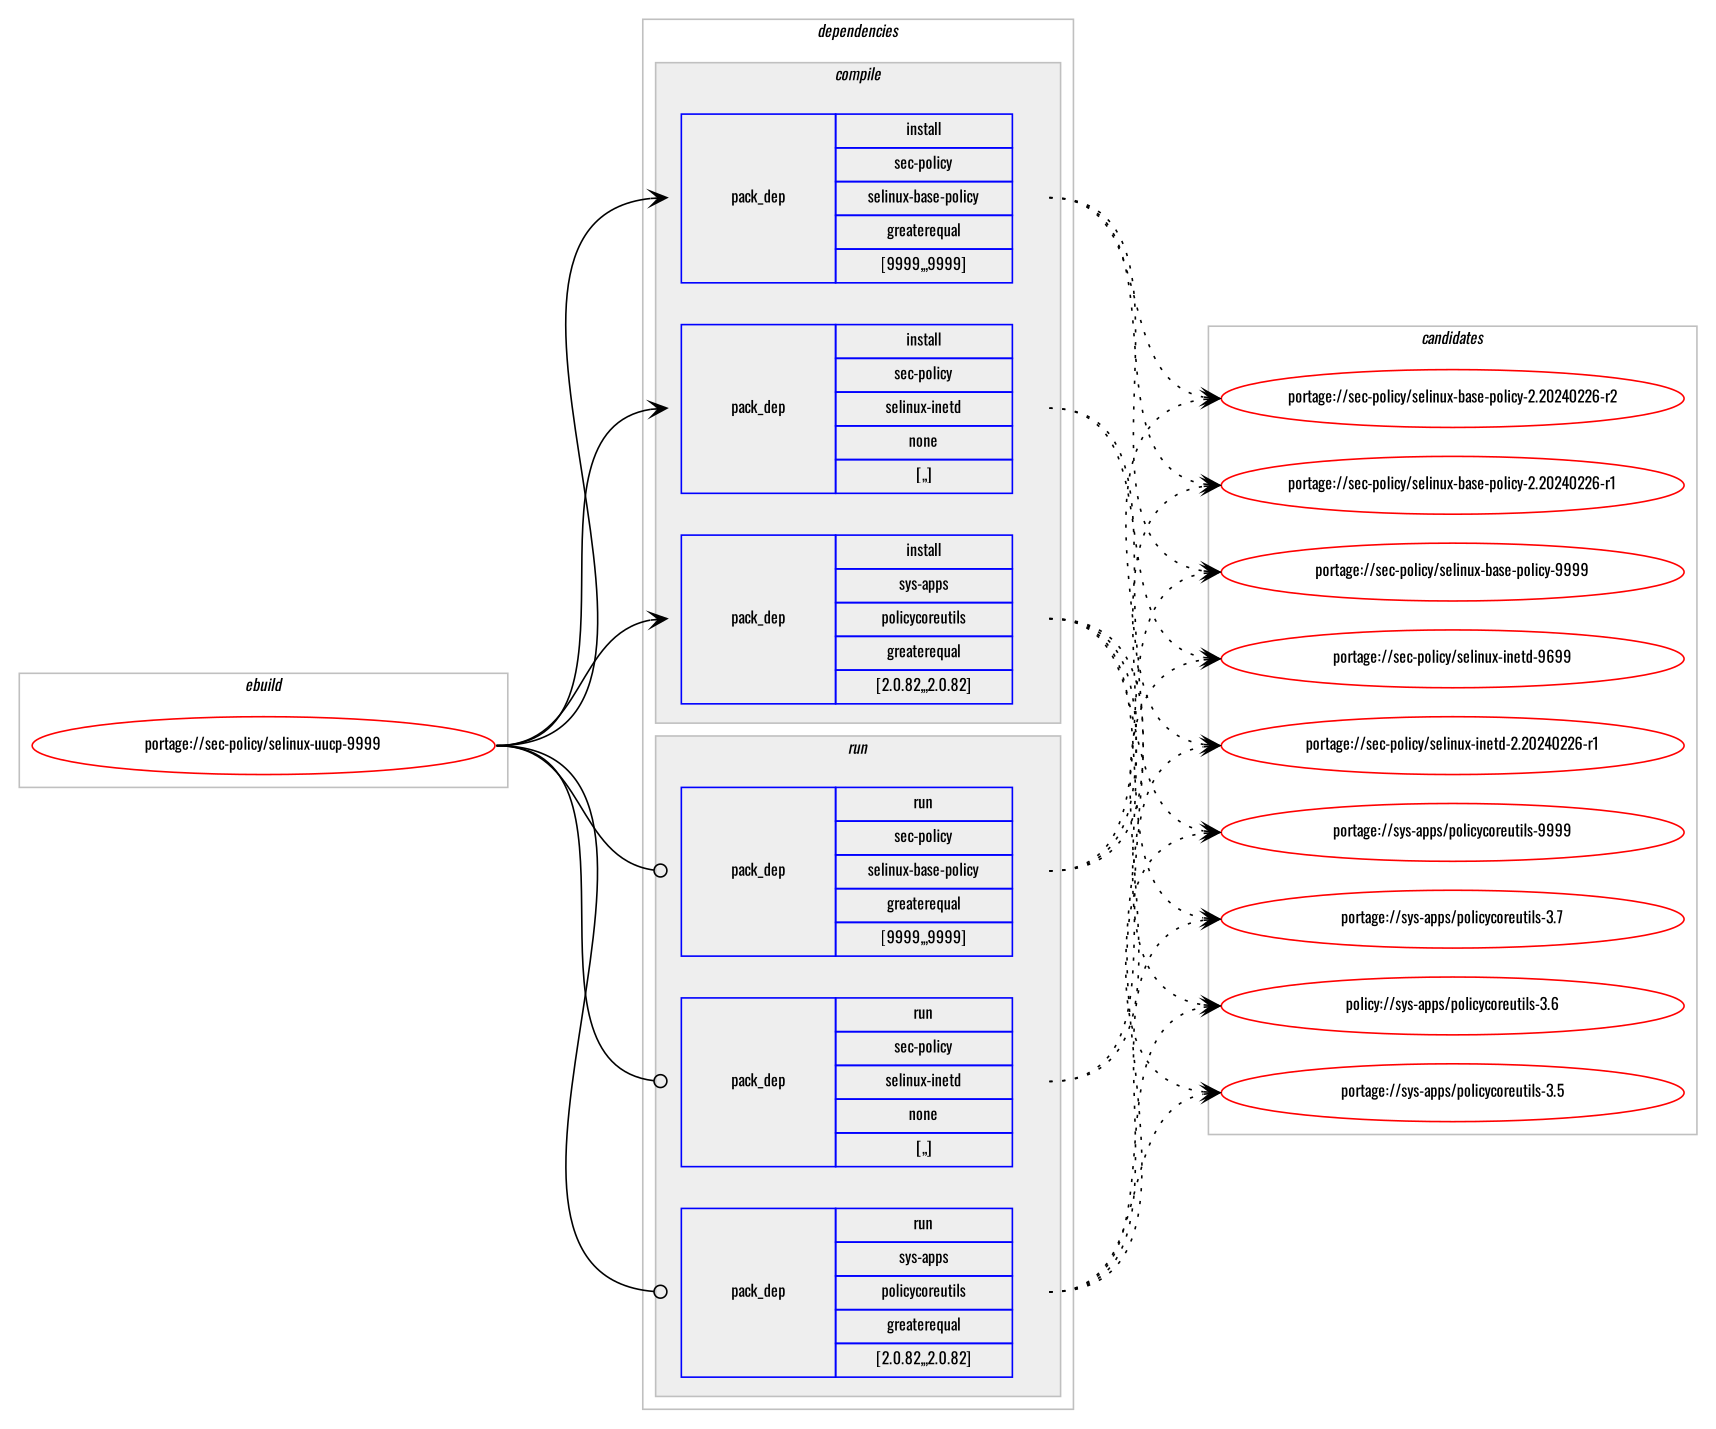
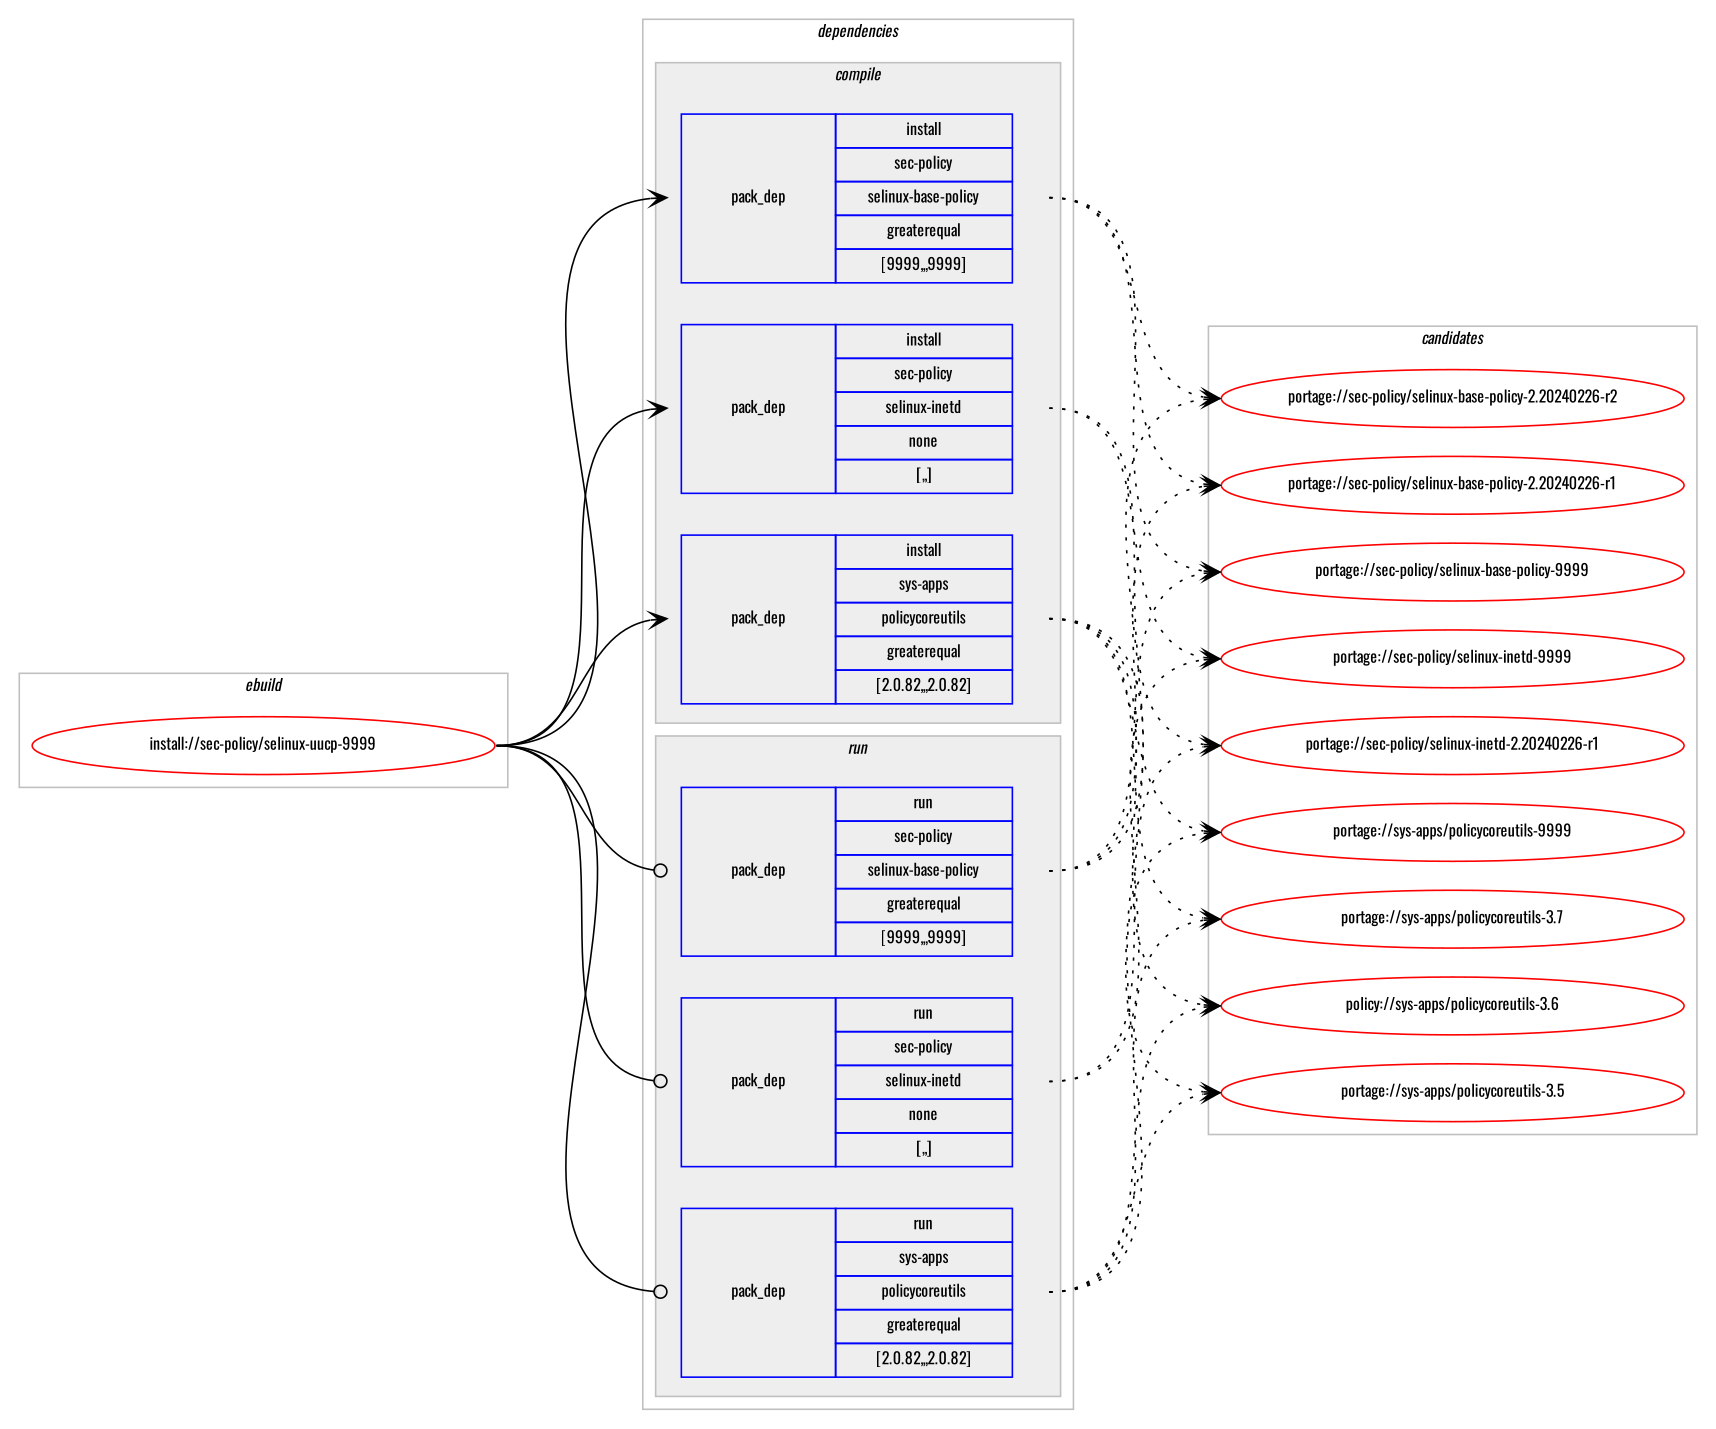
(1453, 659) -> (1453, 659)
(264, 746) -> (264, 746)
